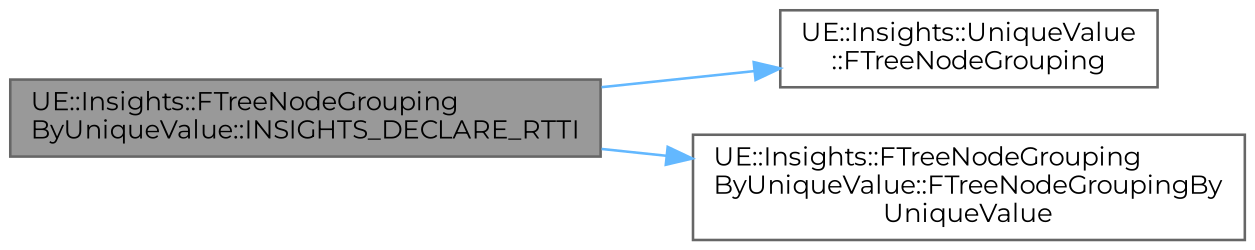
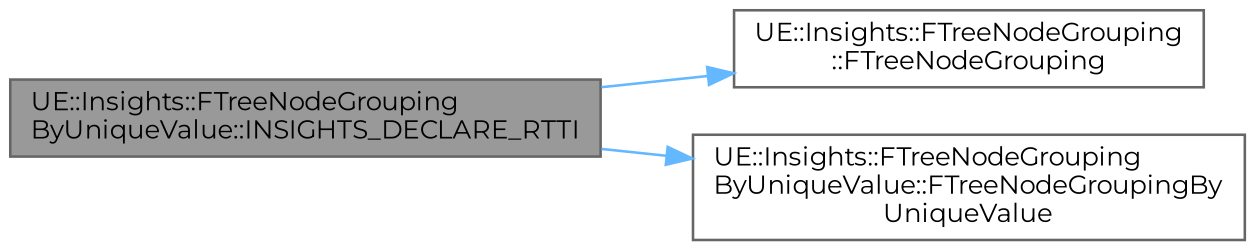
(969, 49) -> (969, 49)
